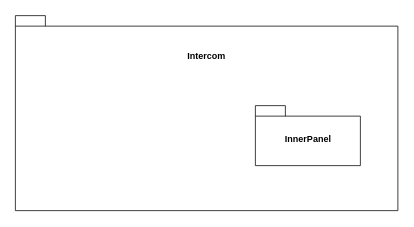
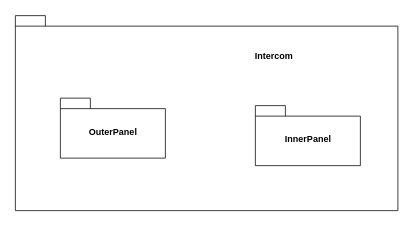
(207, 55) -> (274, 55)
none -> (113, 128)
